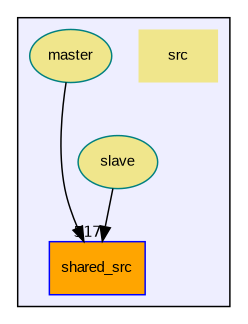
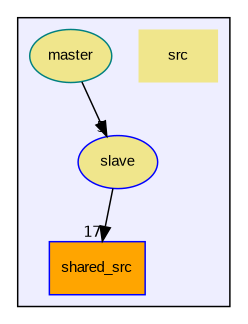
(61, 156) -> (91, 102)
(118, 162) -> (118, 162)
